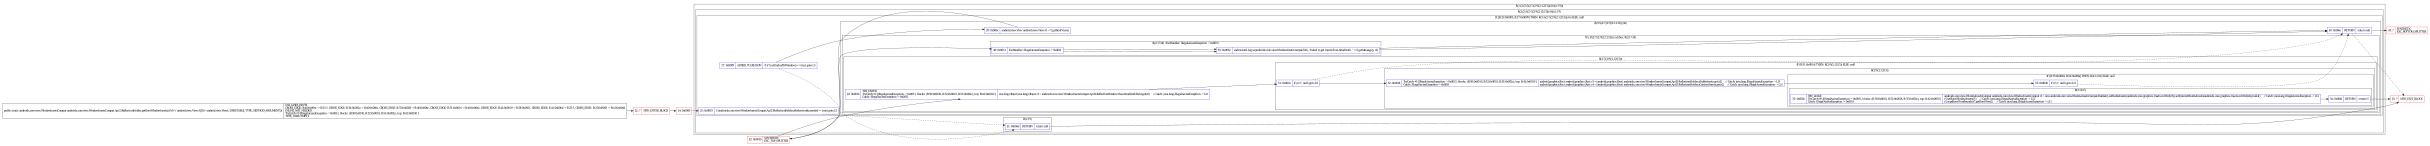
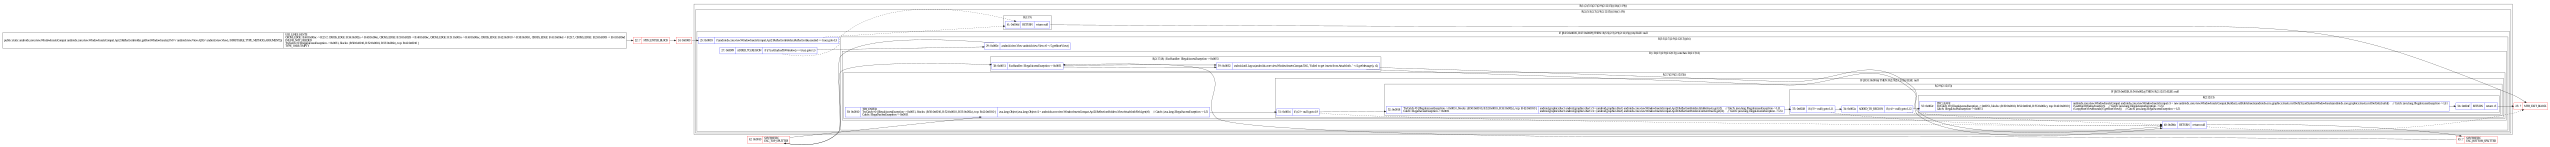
none -> (1877, 109)
none -> (1738, 137)
